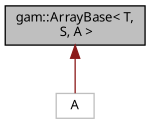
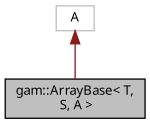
(75, 76) -> (75, 62)
